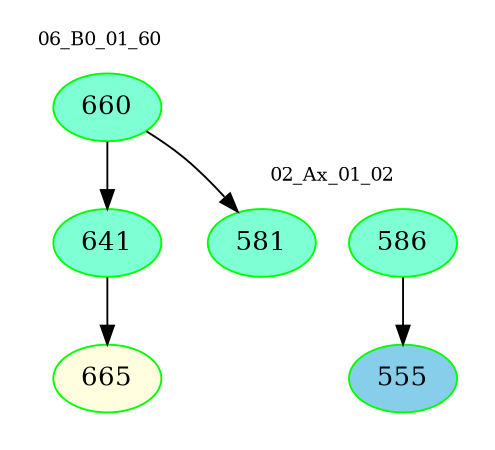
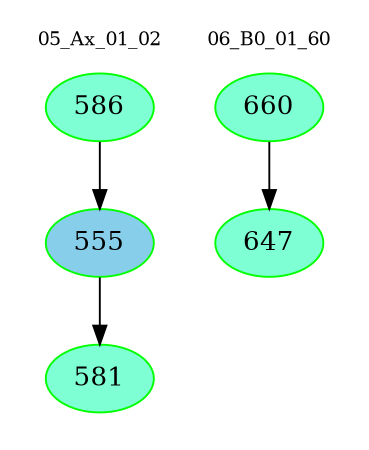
(332, 176) -> (100, 40)
(205, 177) -> (100, 302)
(107, 243) -> (269, 243)
(107, 379) -> none
